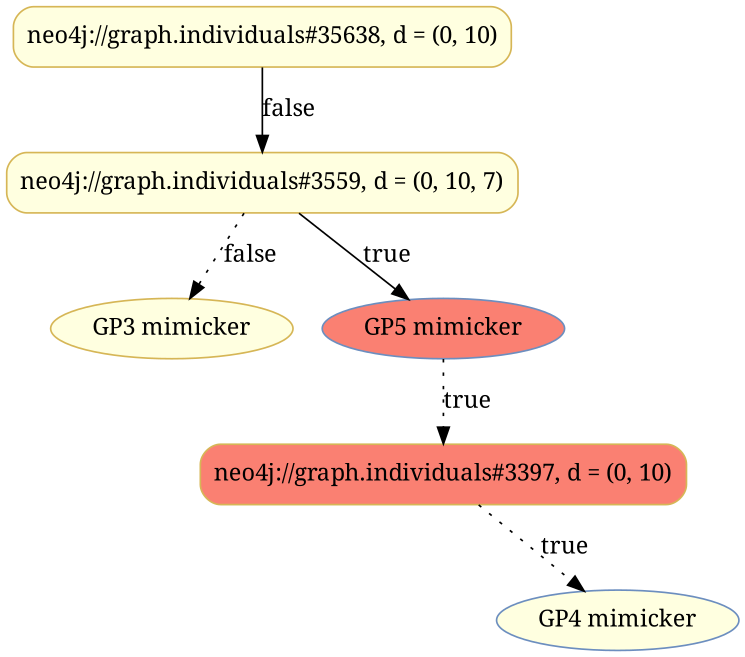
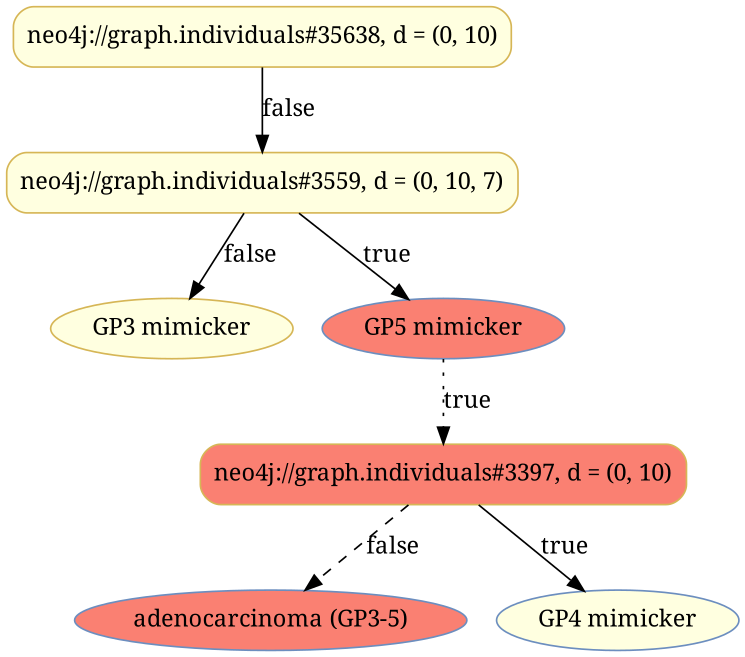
(221, 249) -> (221, 249)
(525, 543) -> (525, 543)
none -> (271, 620)
